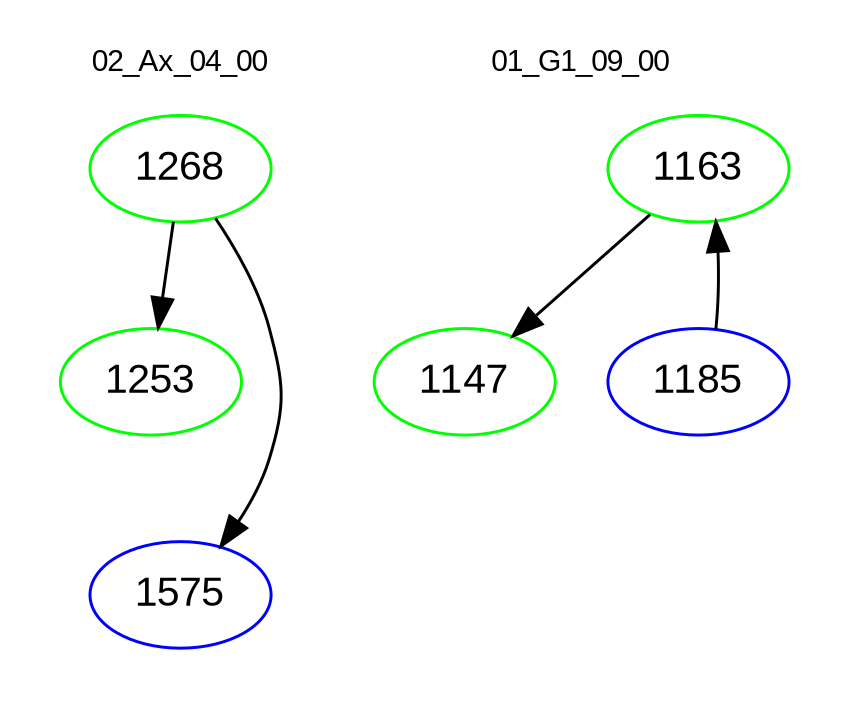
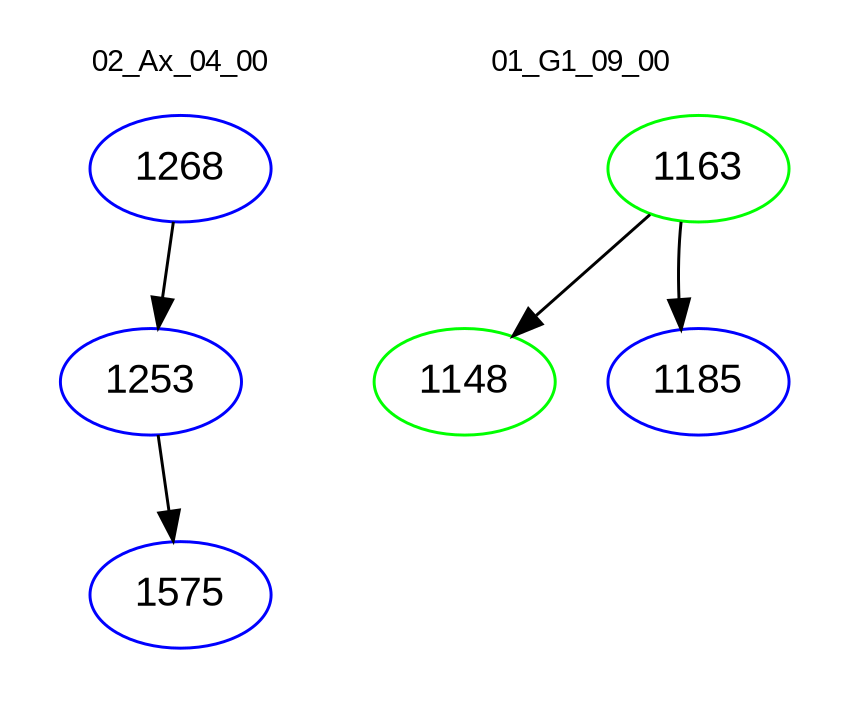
(181, 169) -> (181, 169)
(718, 291) -> (679, 260)
(278, 367) -> (164, 473)
(151, 382) -> (151, 382)
(465, 382) -> (465, 382)
